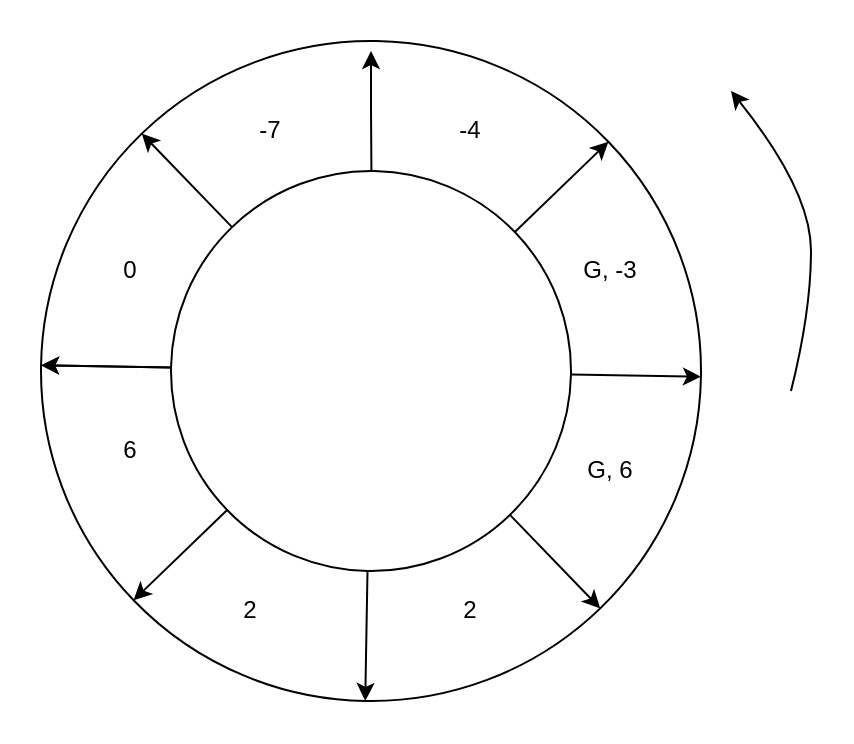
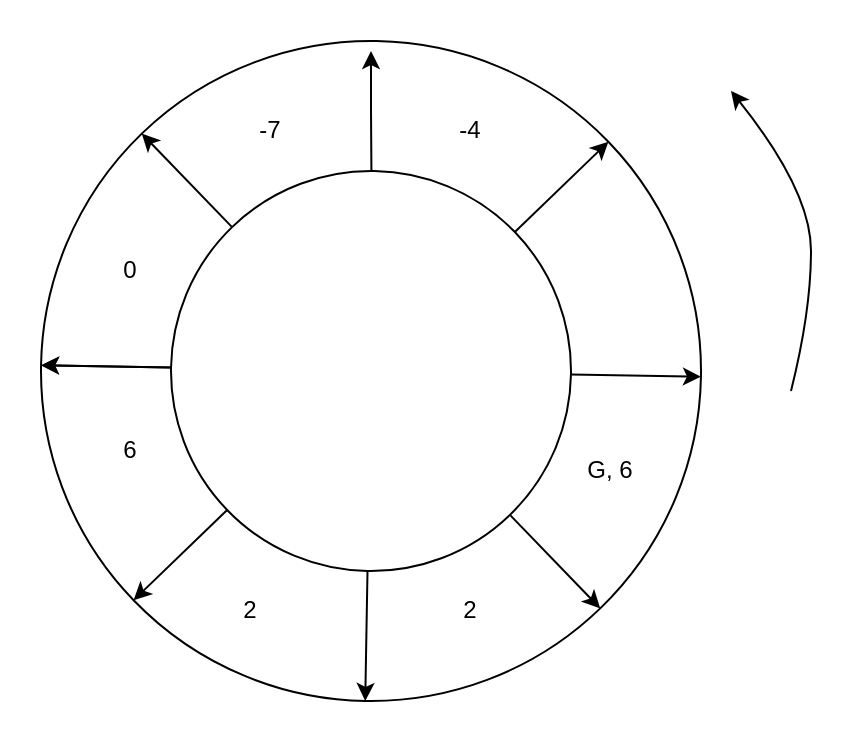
(611, 271) -> none
